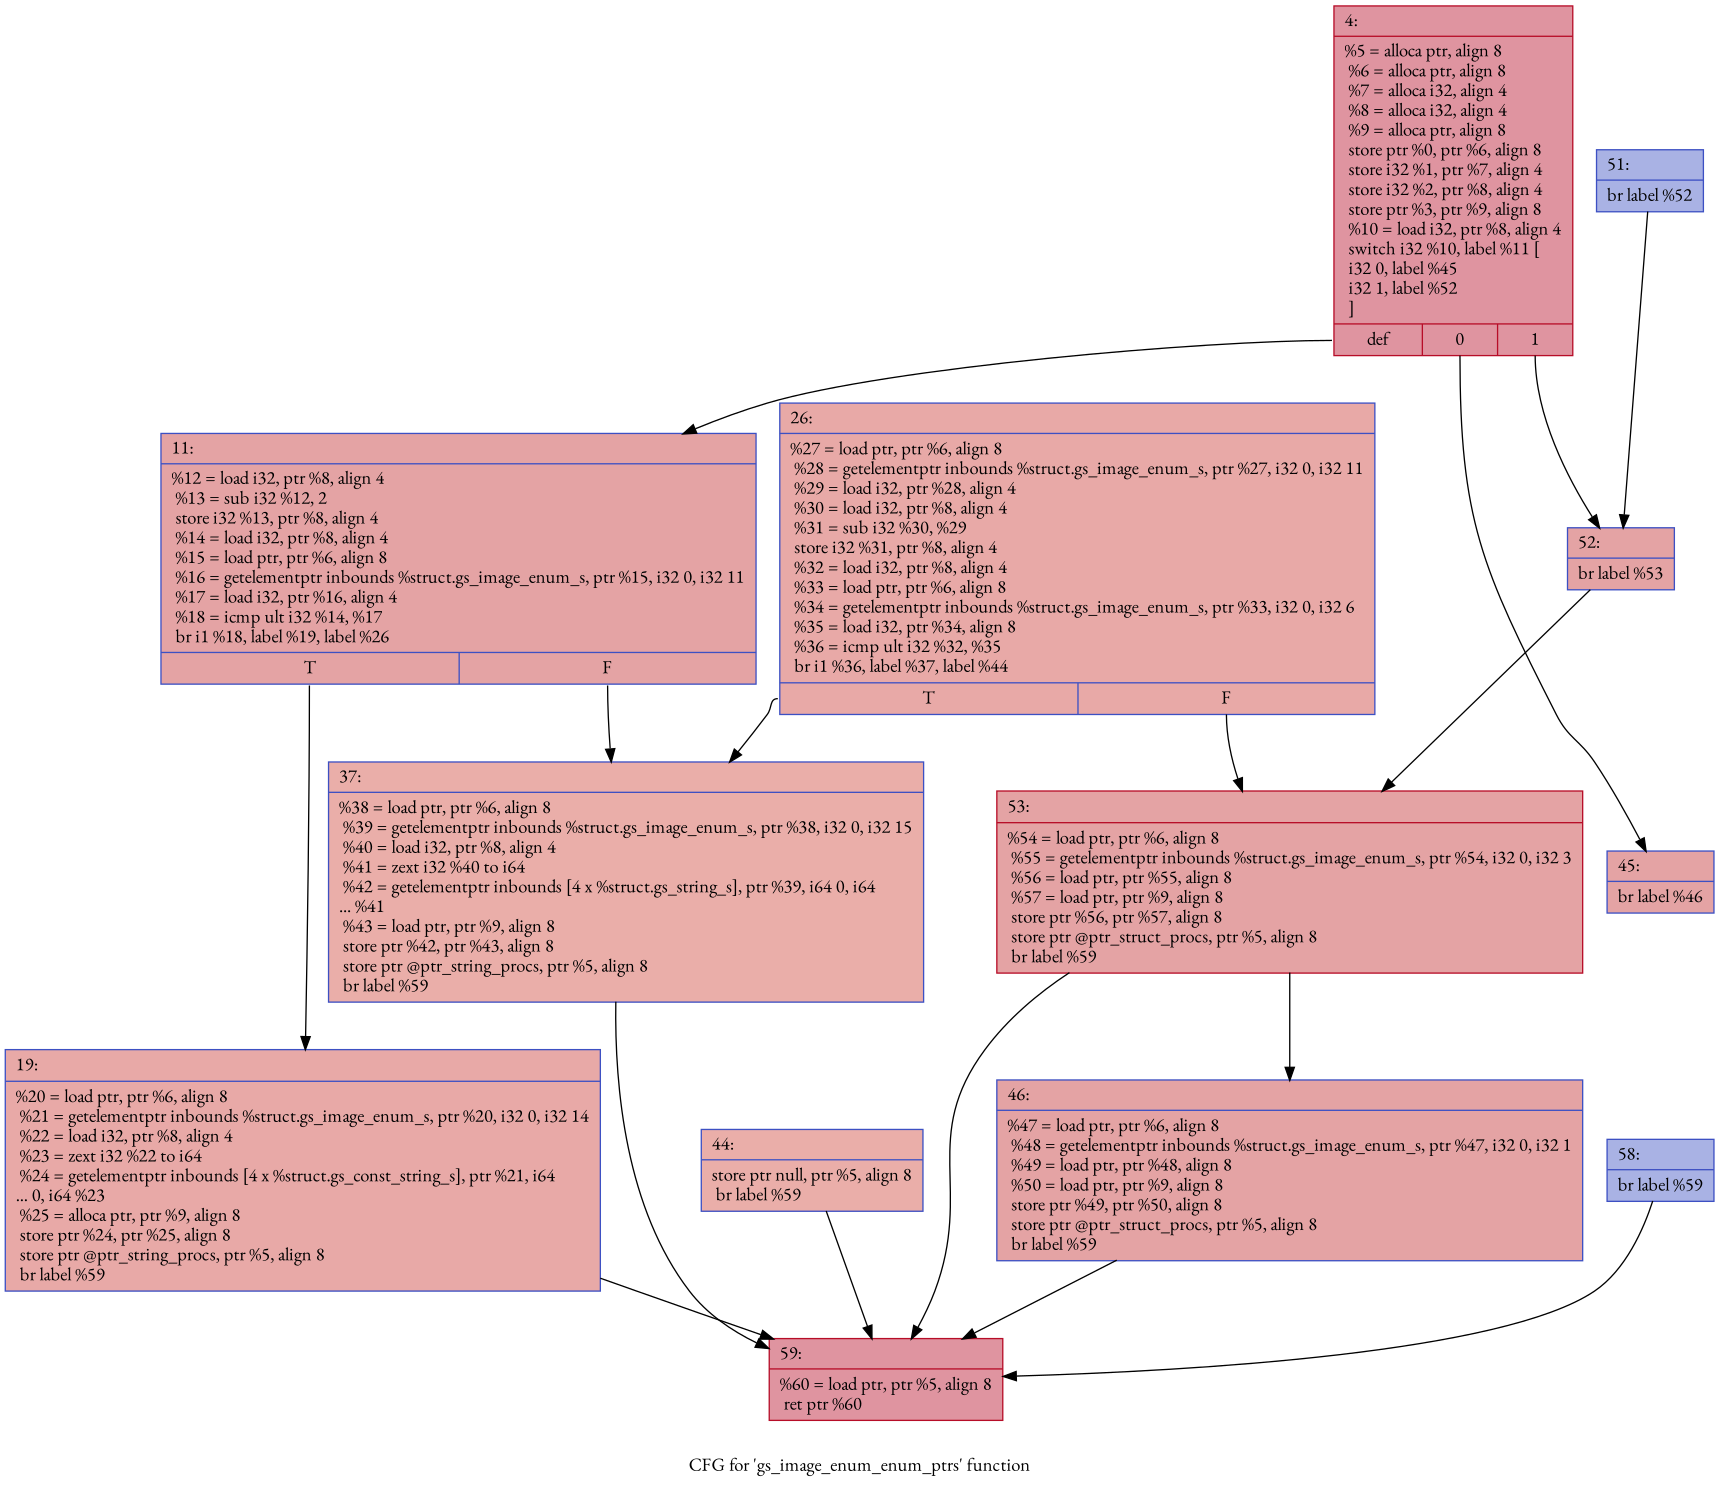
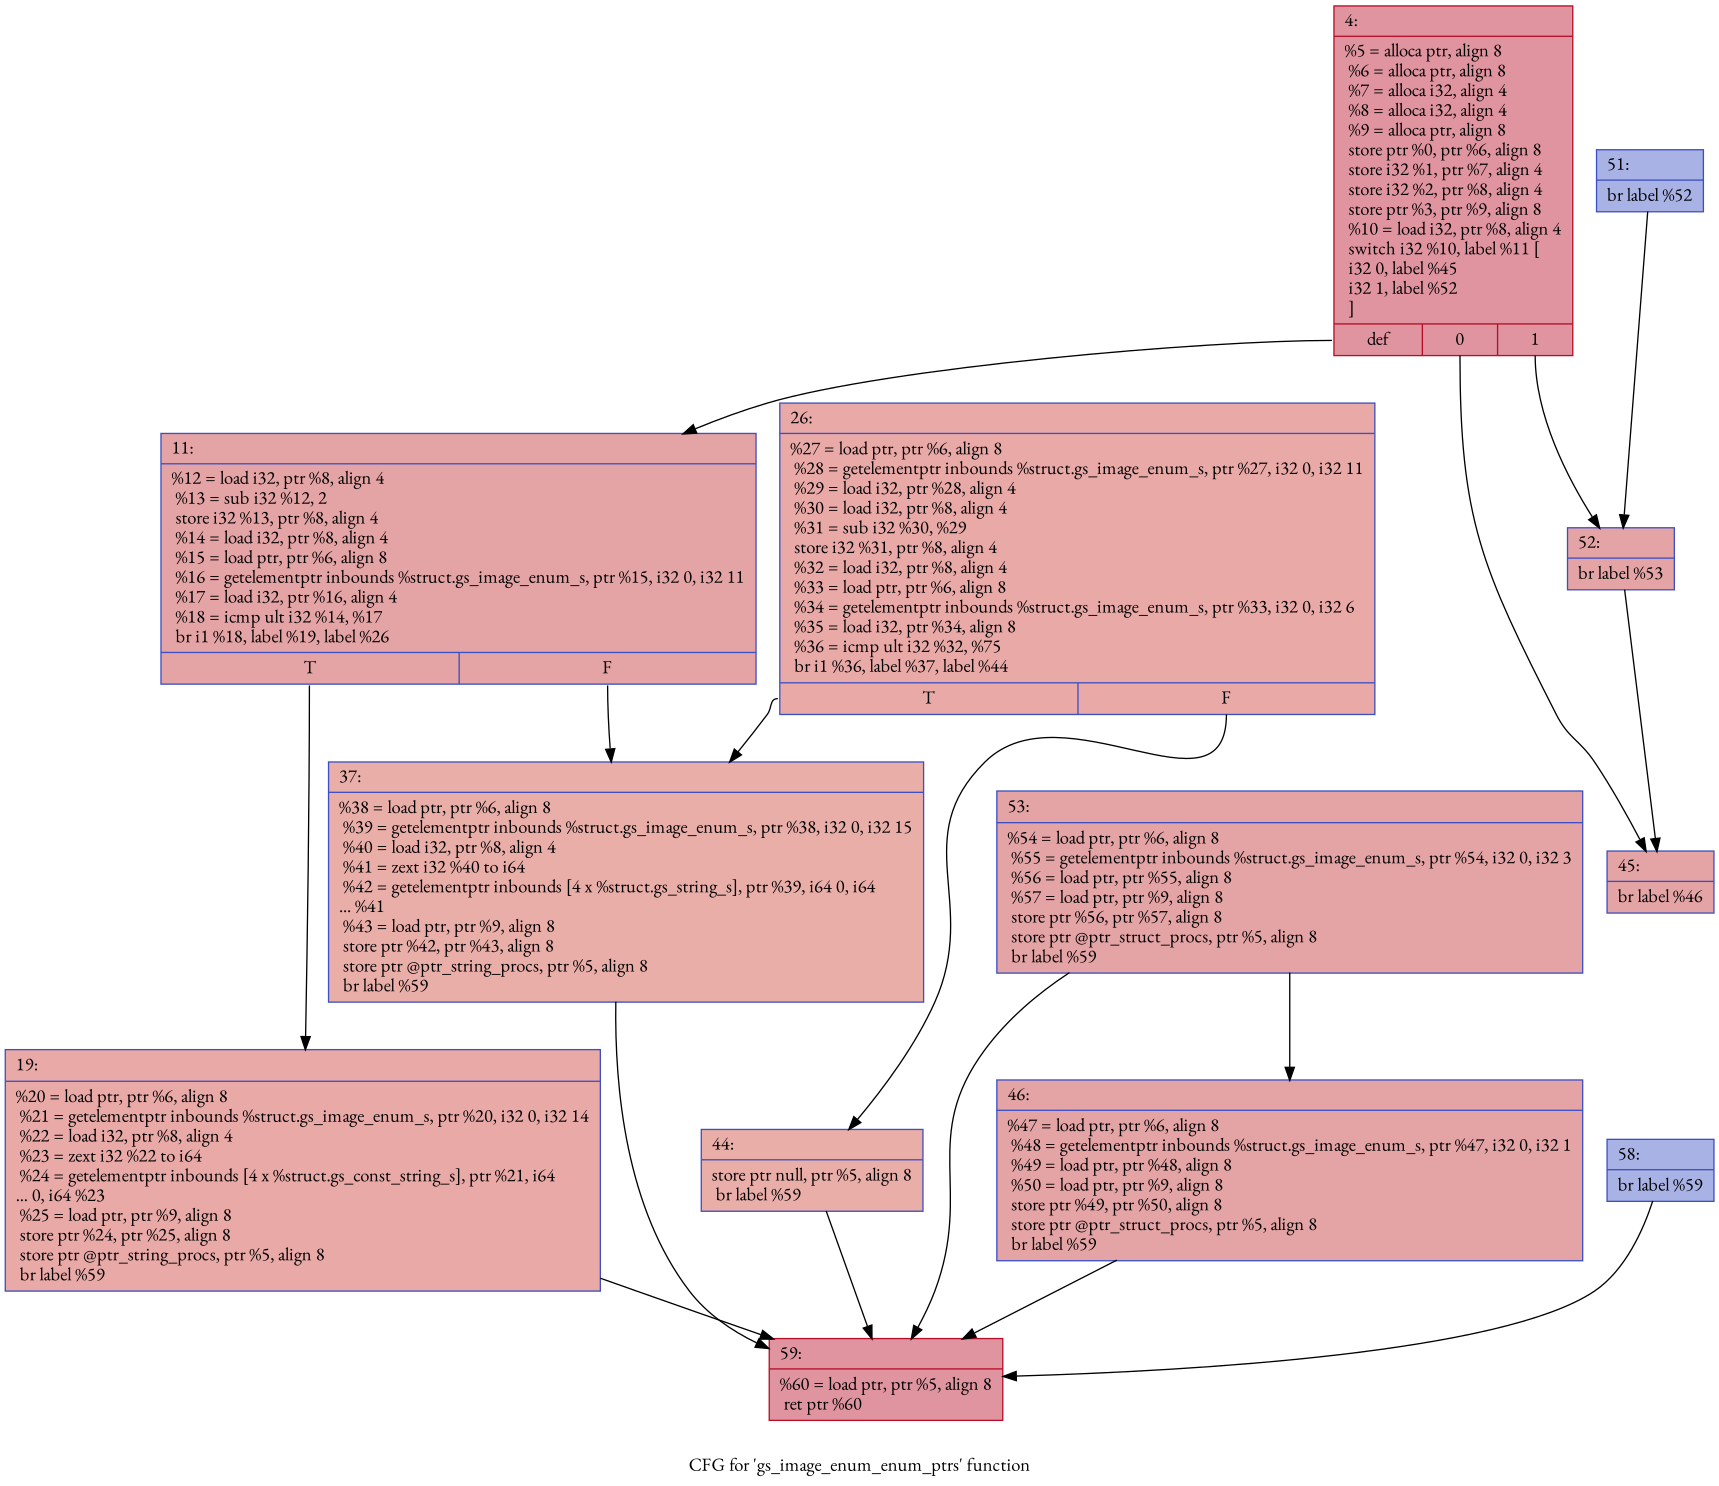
(896, 647) -> (896, 647)
(1491, 686) -> (1640, 714)
(1230, 747) -> (954, 811)
(1290, 882) -> (1290, 882)
(129, 1215) -> (124, 1215)
